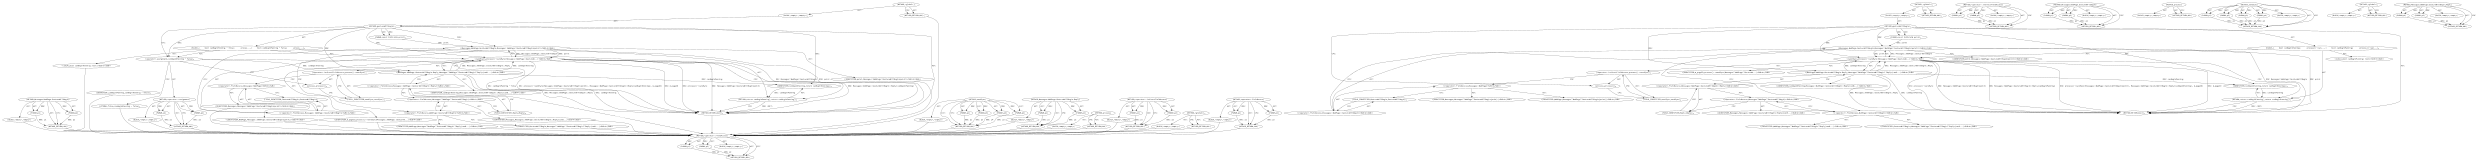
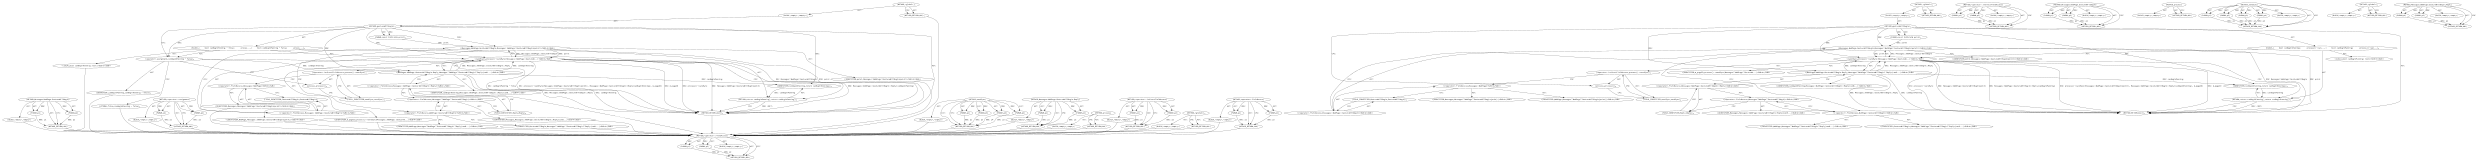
(172, 79) -> (145, 75)
